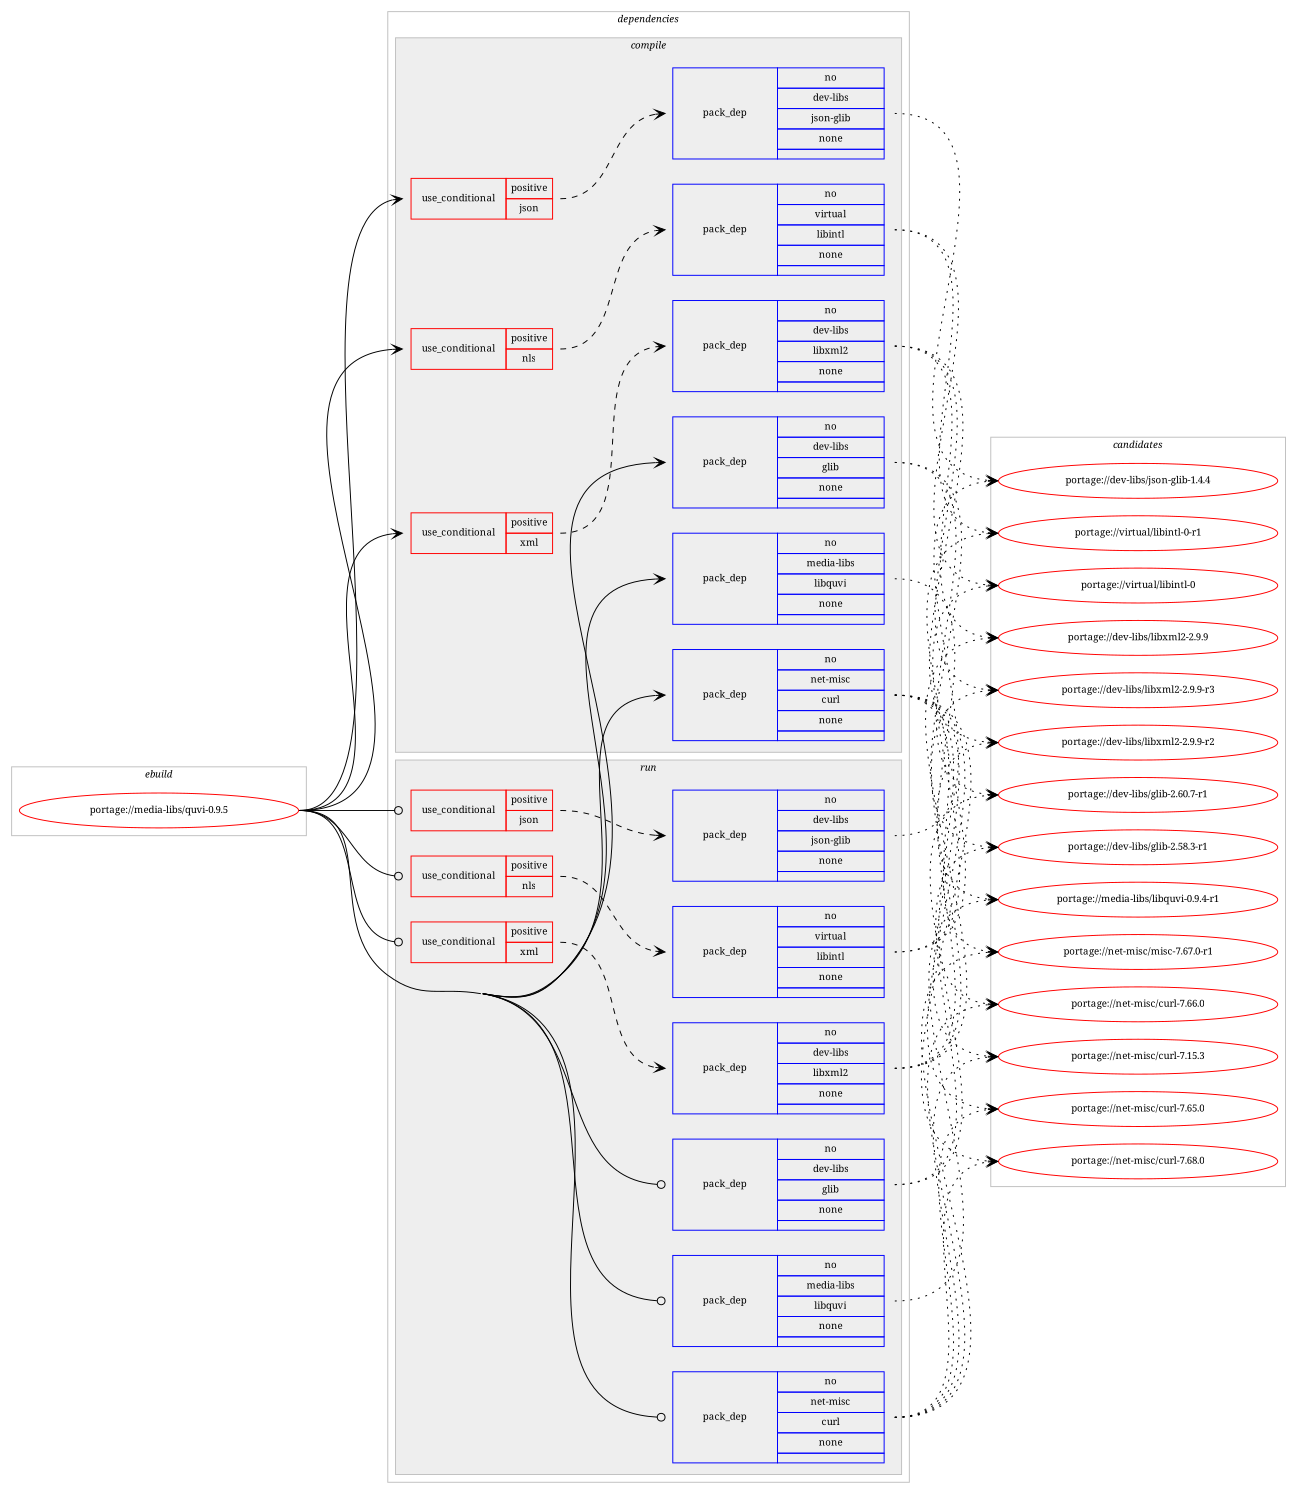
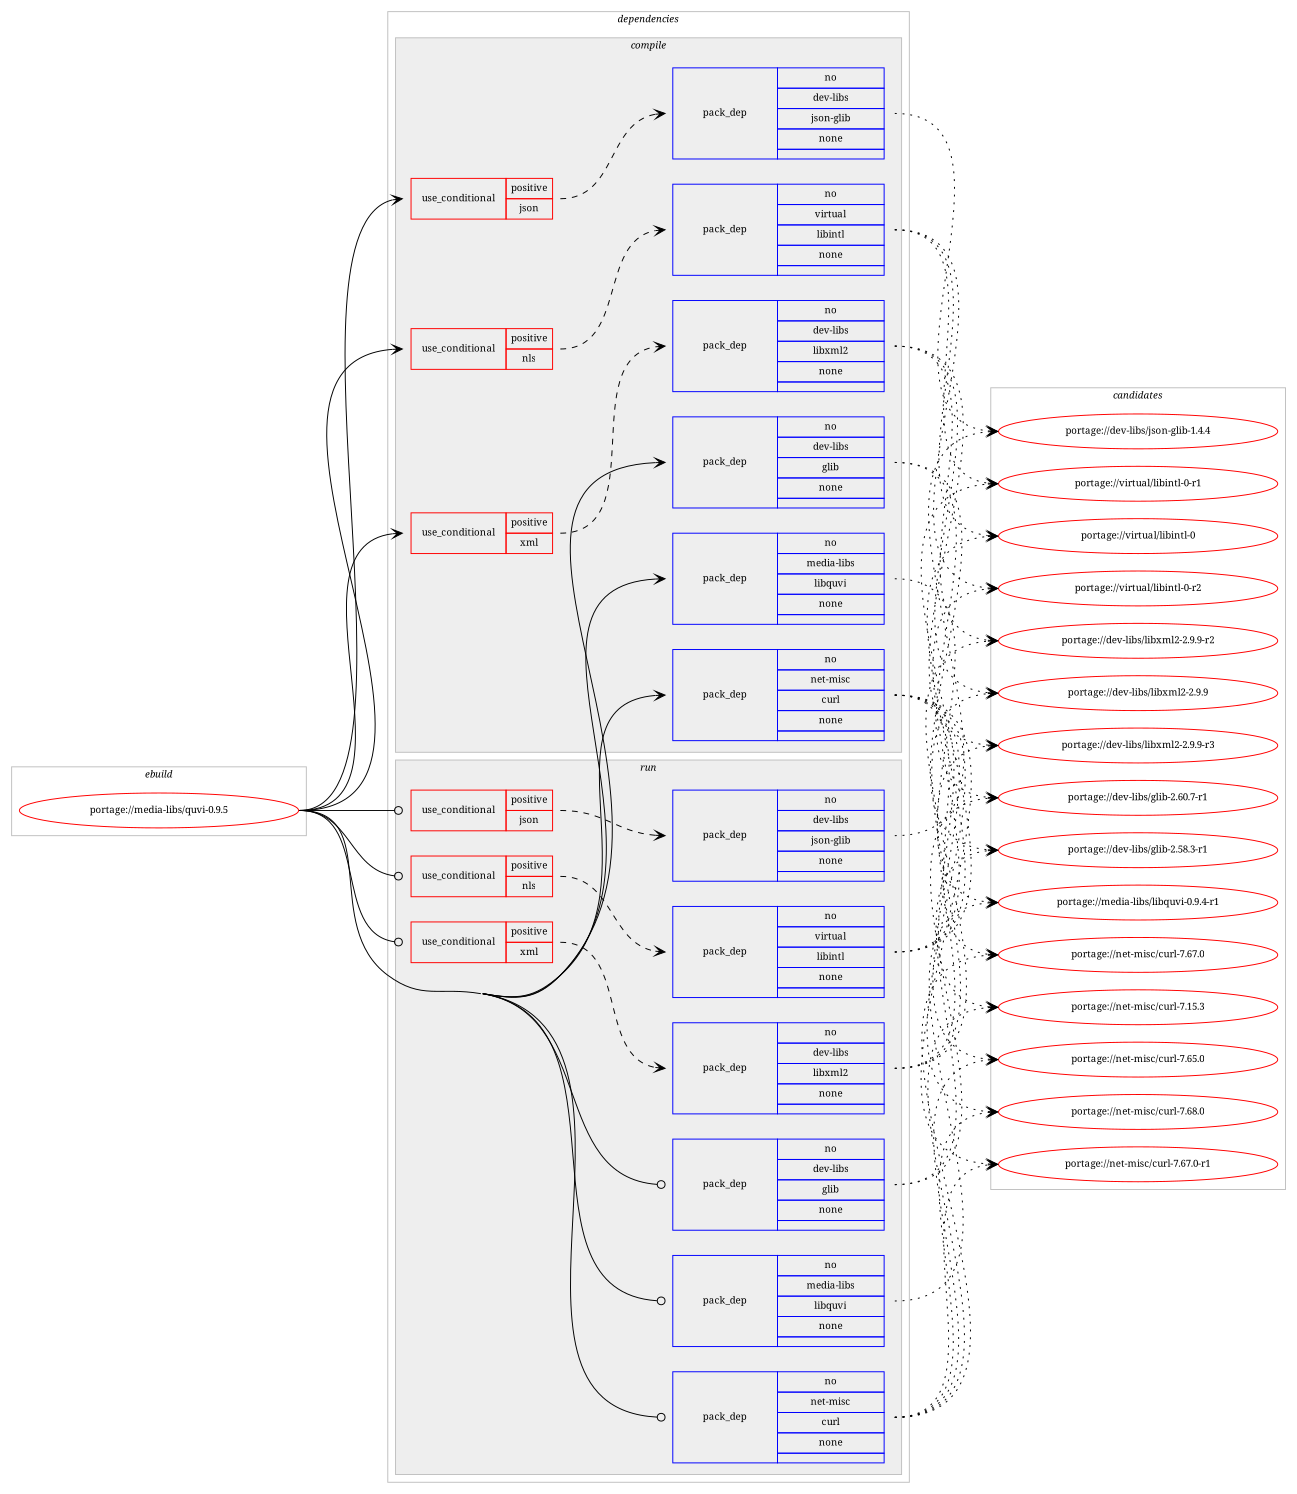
none -> (1138, 588)
(1138, 952) -> (1138, 1164)
(1138, 1004) -> (1138, 955)
